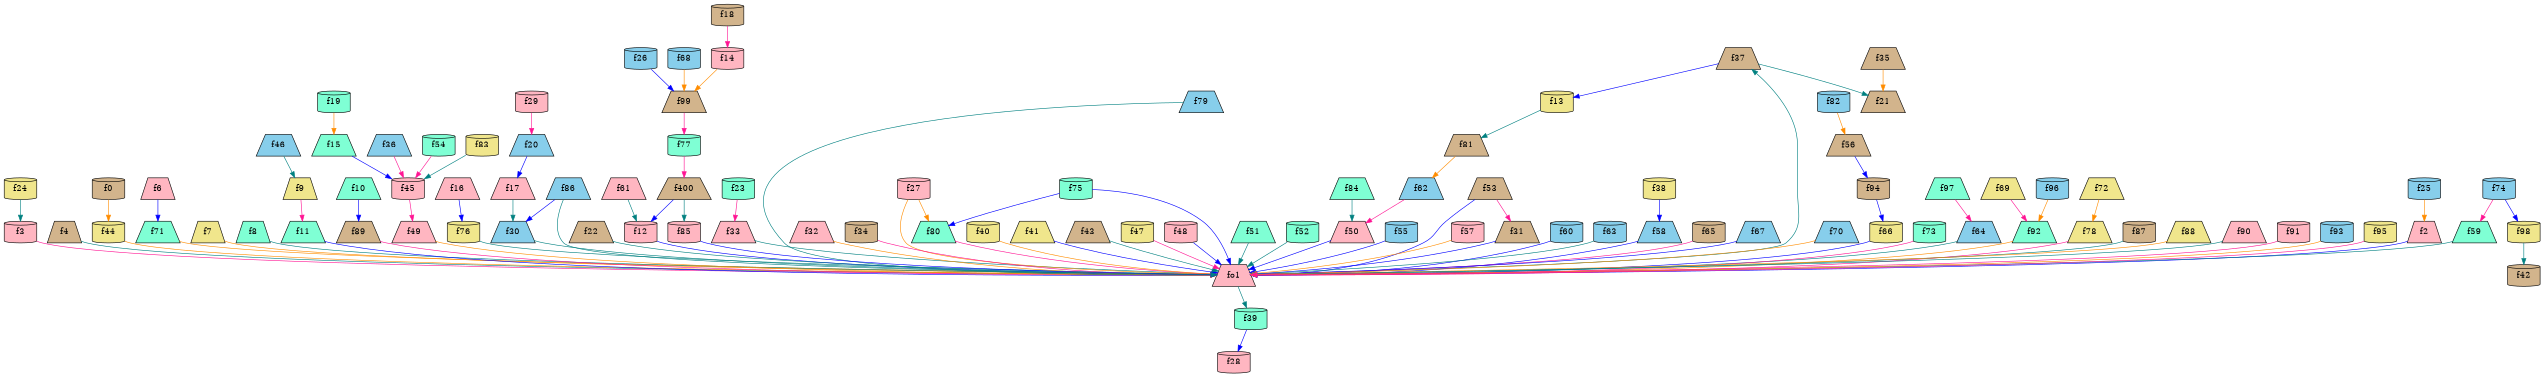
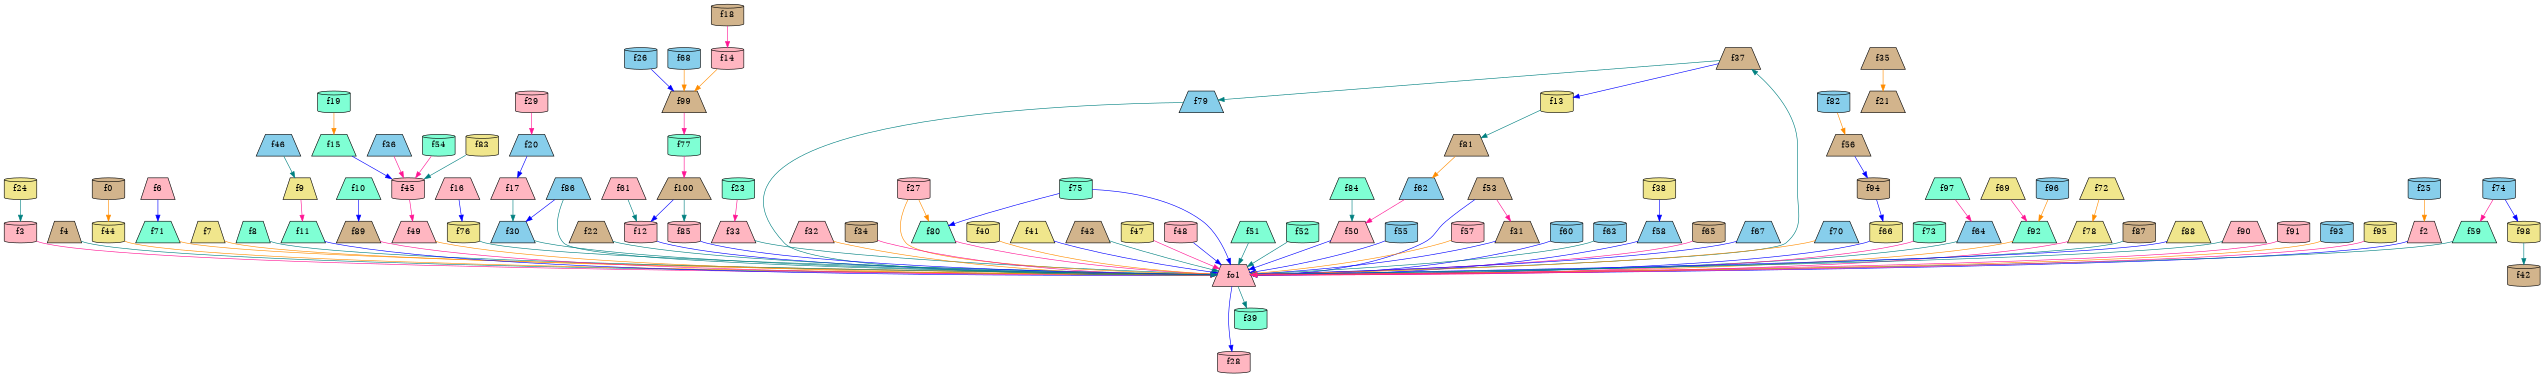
(1811, 78) -> (1472, 80)
(684, 189) -> (684, 189)
(1712, 265) -> (1712, 265)
(1243, 338) -> (1229, 316)
